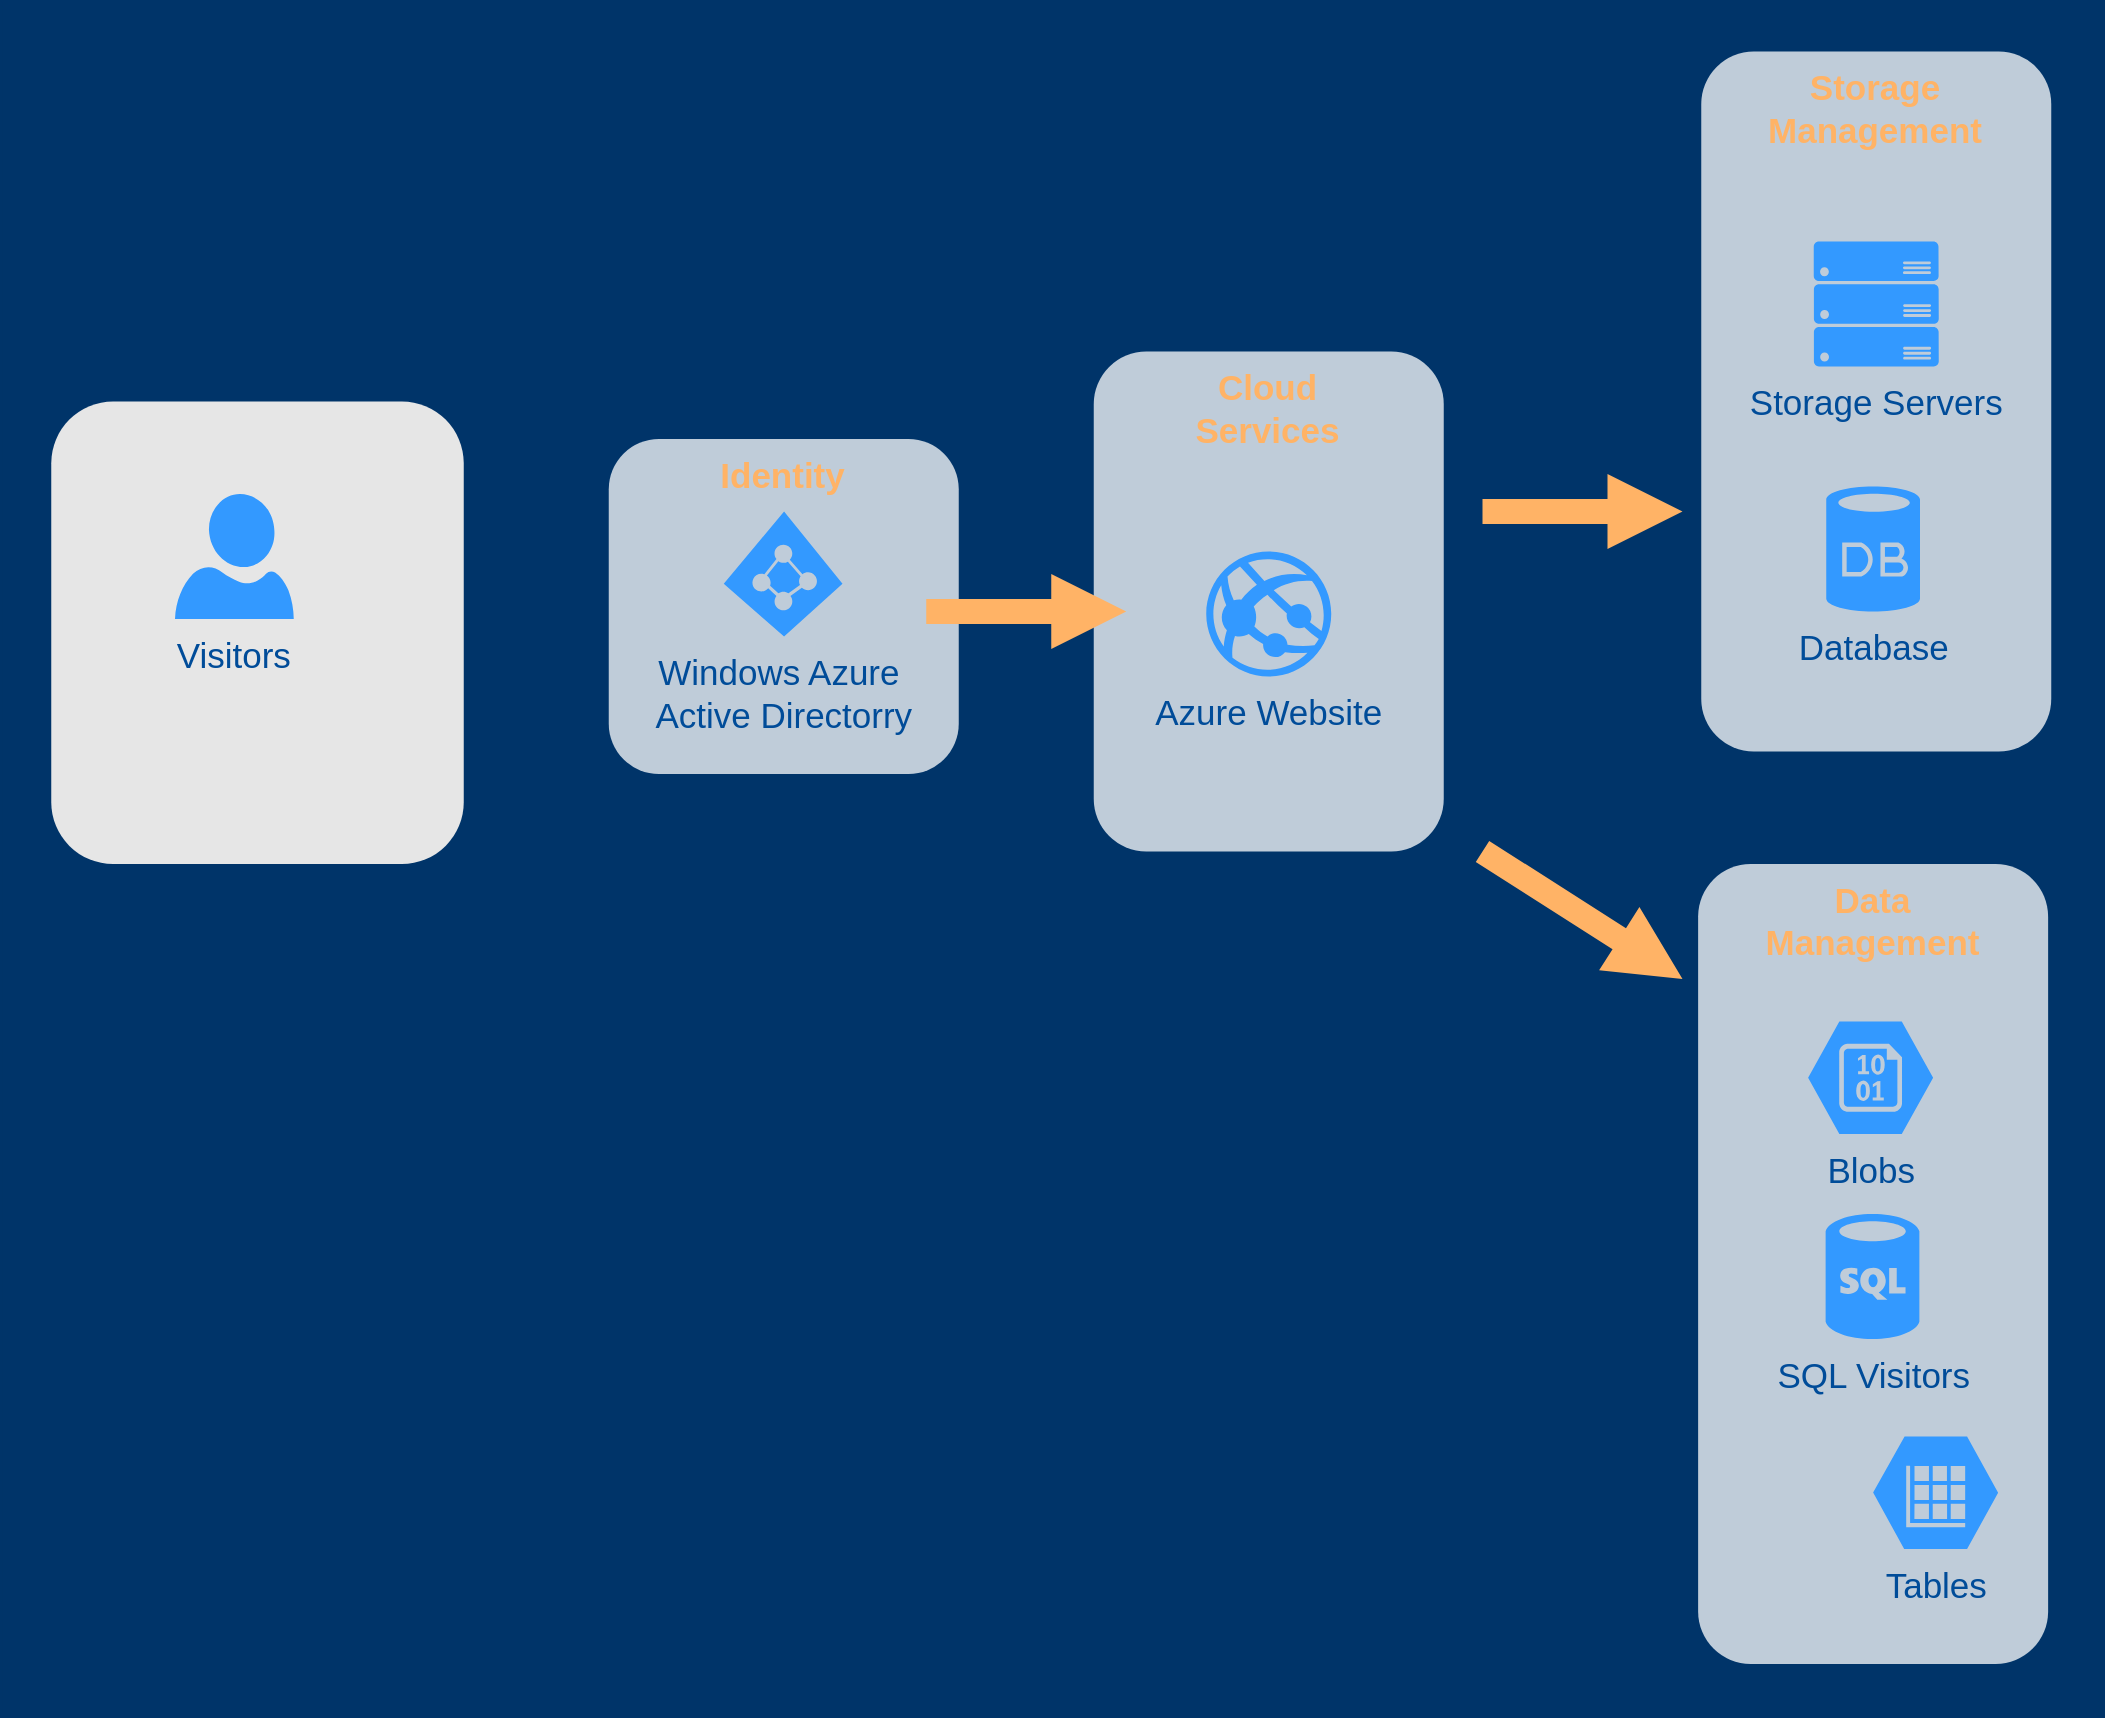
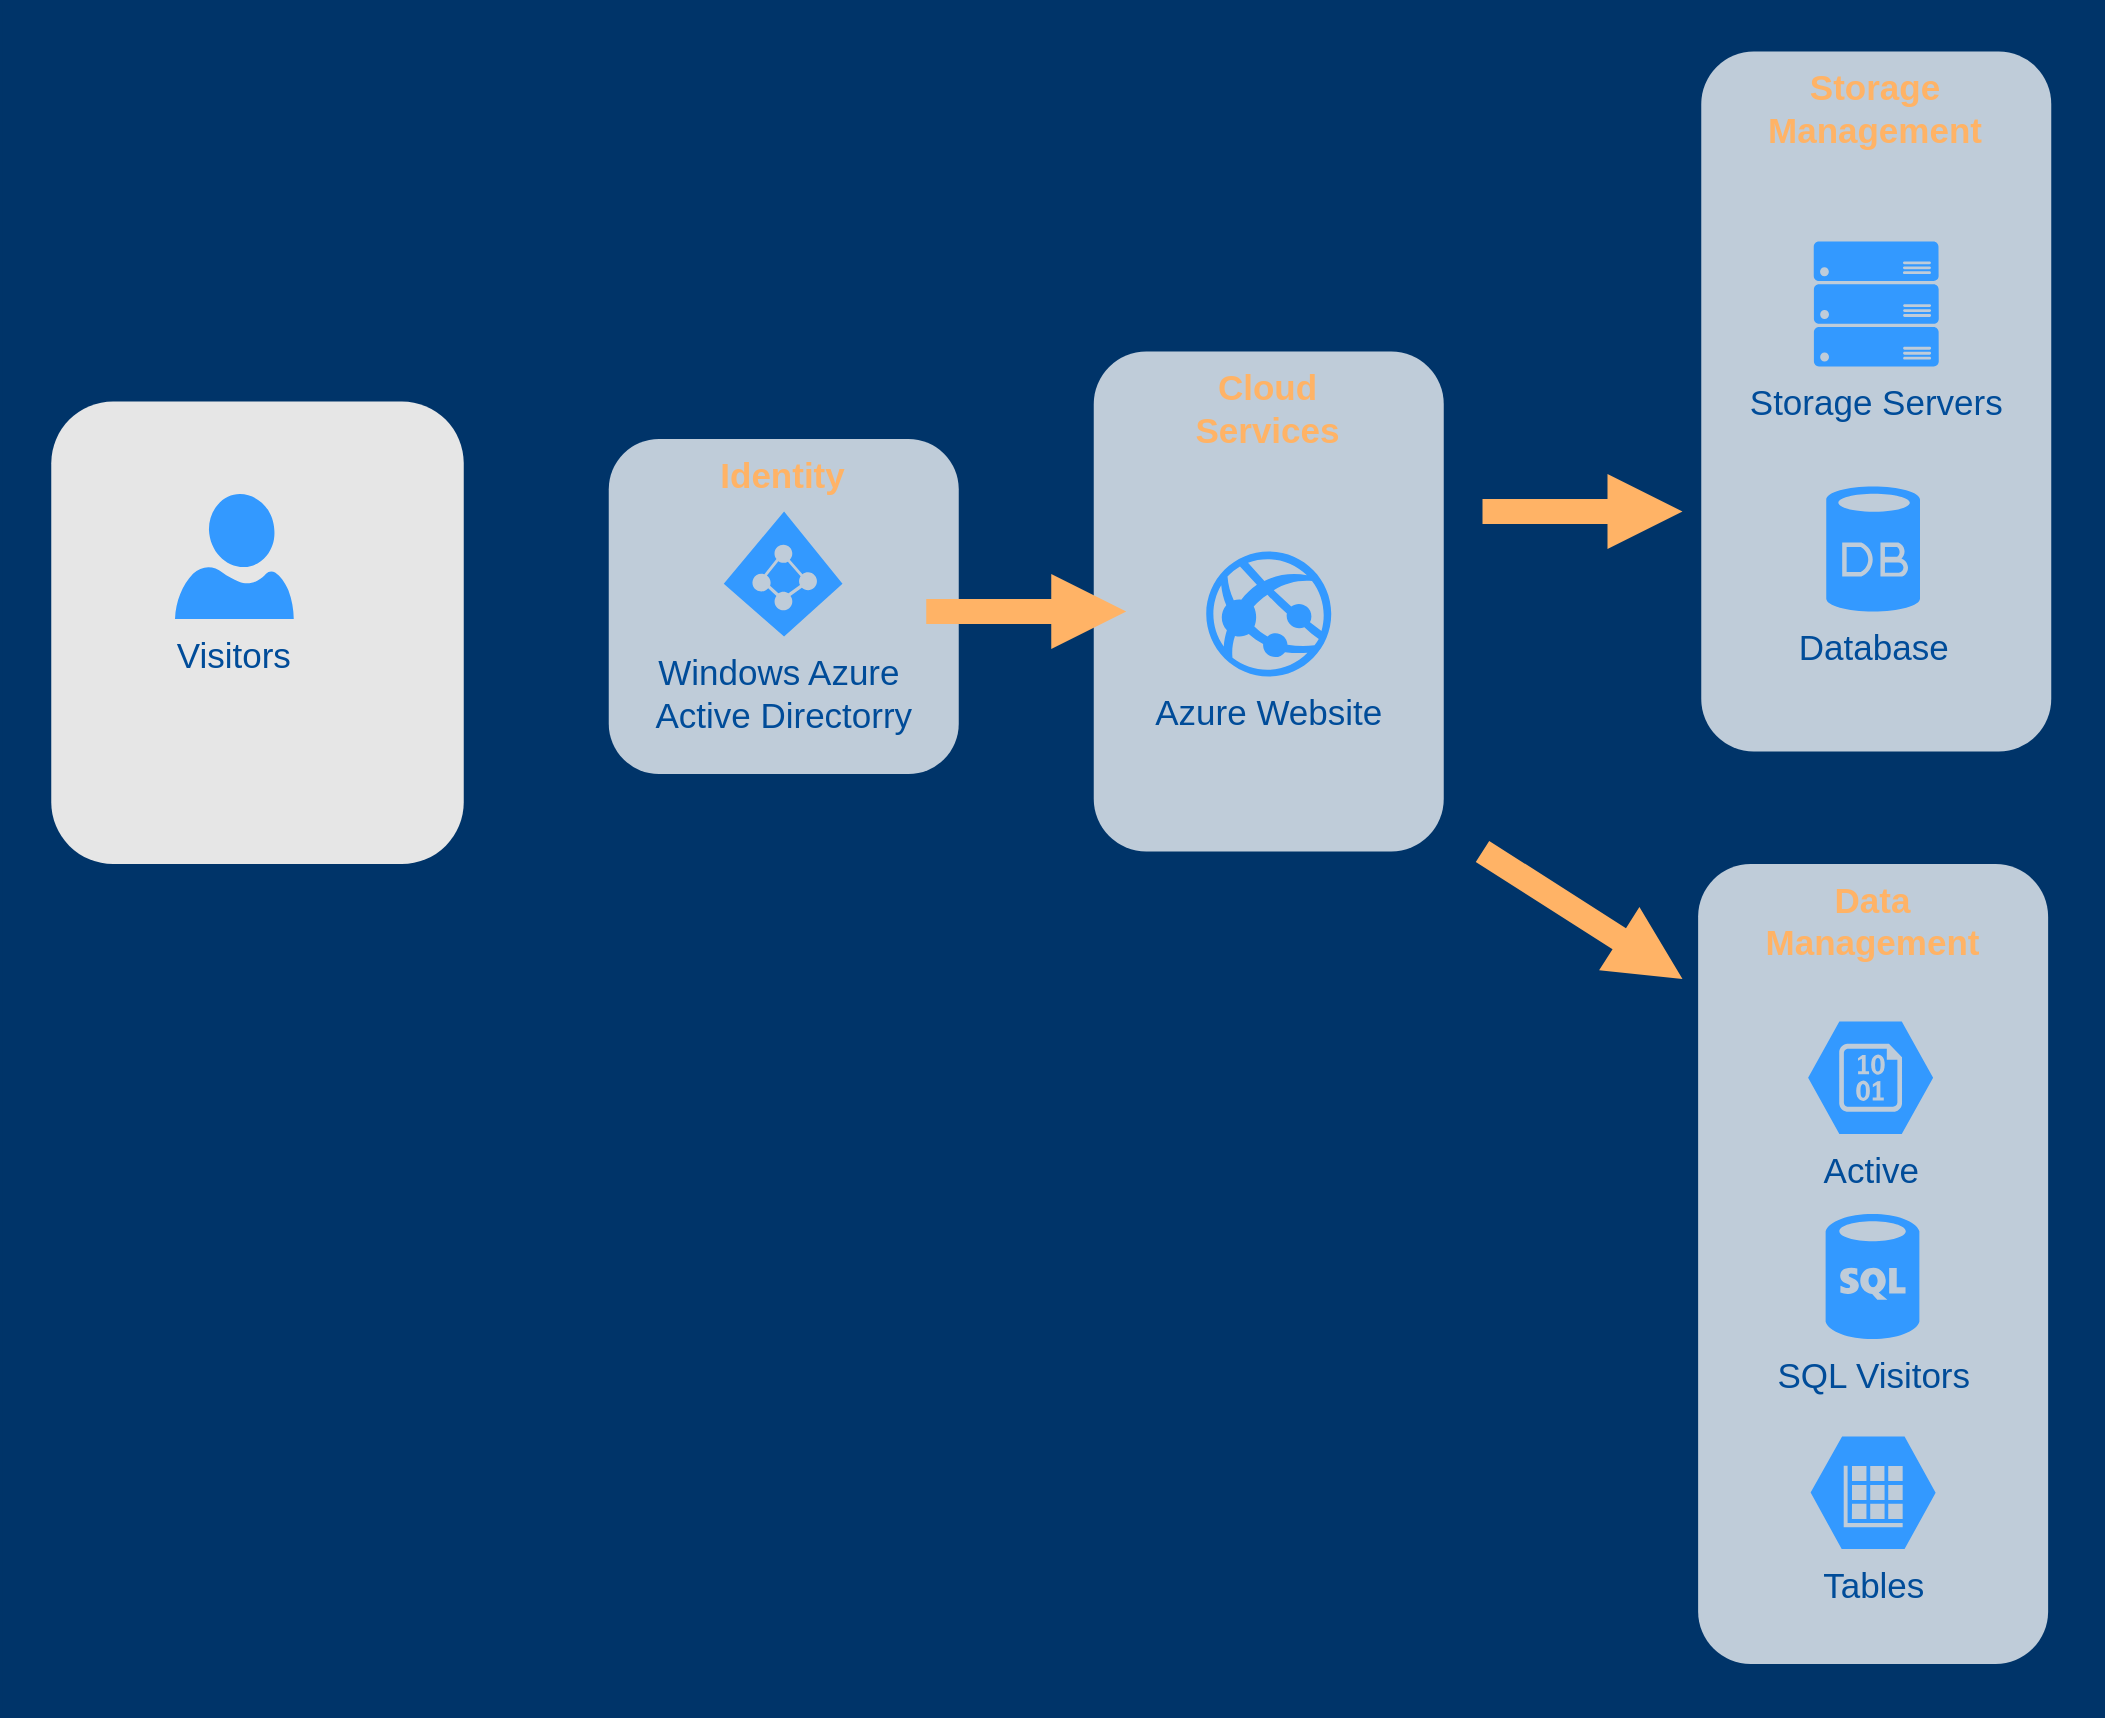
(1873, 1172) -> (1873, 1172)
(1936, 1493) -> (1873, 1493)
